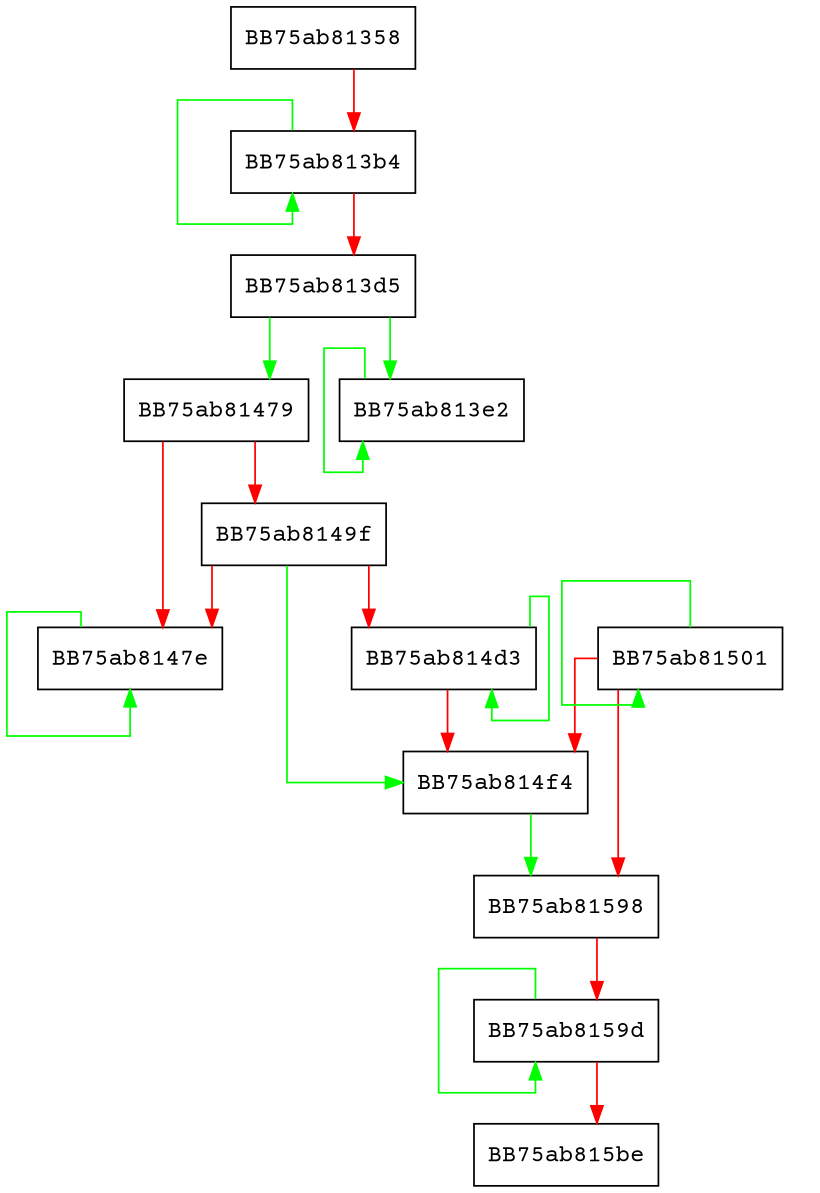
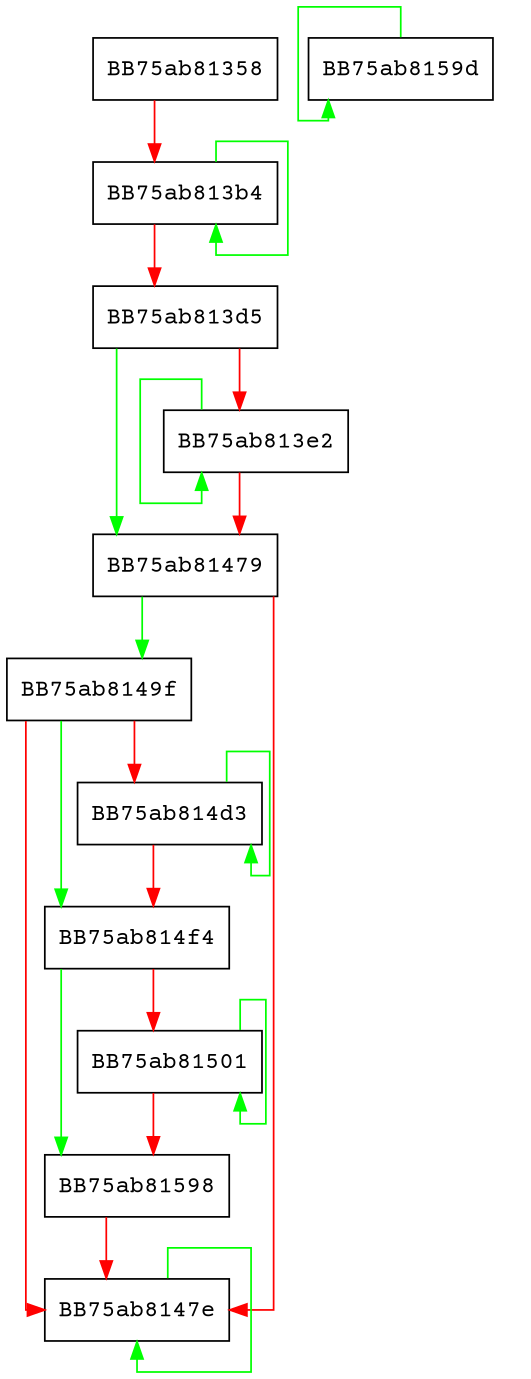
(390, 339) -> (240, 370)
(255, 463) -> (142, 619)
none -> (240, 494)
(575, 685) -> (153, 991)
(597, 960) -> (106, 1239)
(566, 1155) -> none
